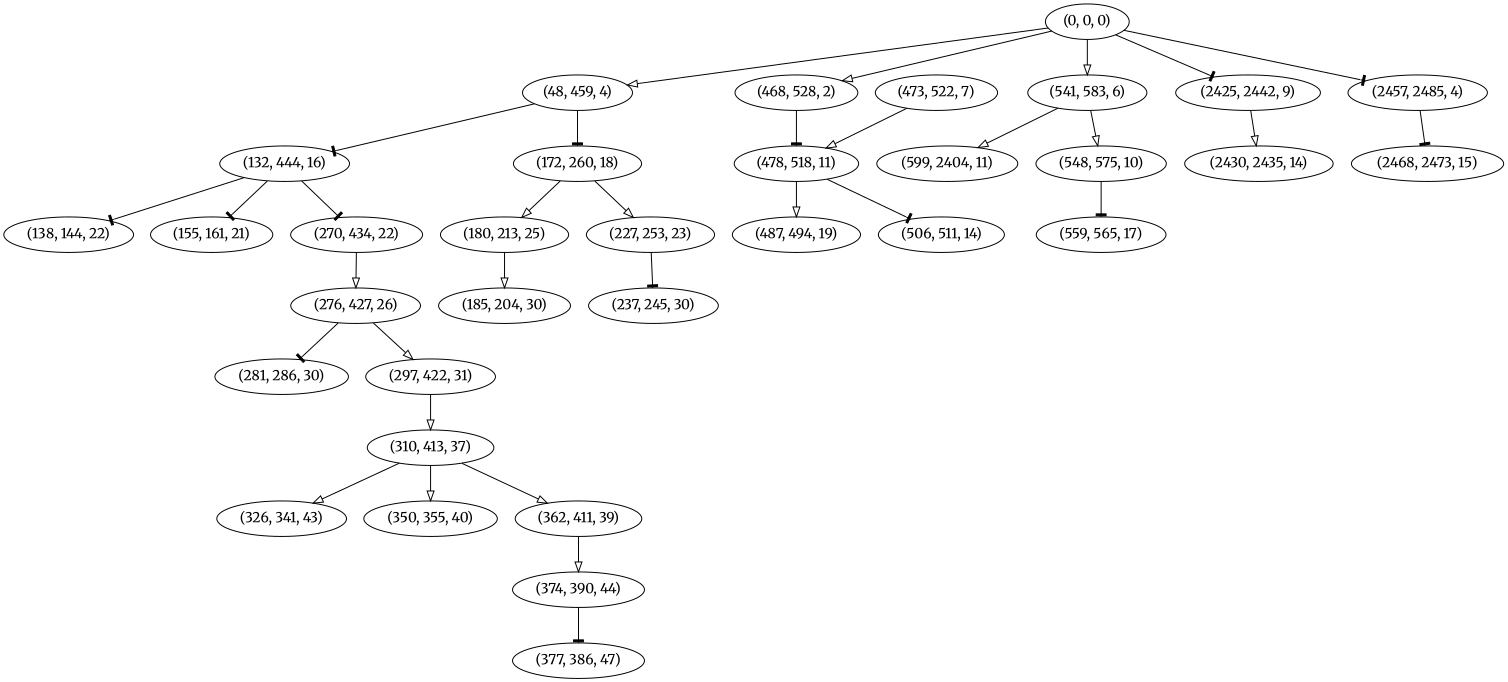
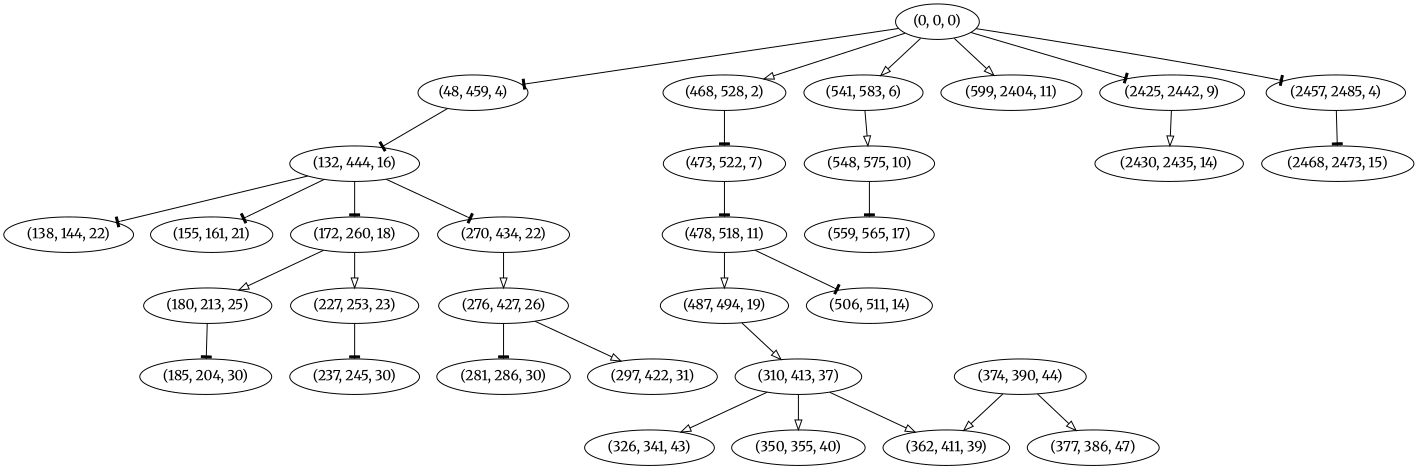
(843, 56) -> (713, 56)
(578, 126) -> (355, 197)
(796, 126) -> (724, 126)
(871, 126) -> (724, 197)
(1023, 126) -> (970, 53)
(505, 265) -> (207, 339)
(431, 407) -> (758, 338)
(578, 549) -> (987, 409)
(578, 623) -> (1053, 409)
